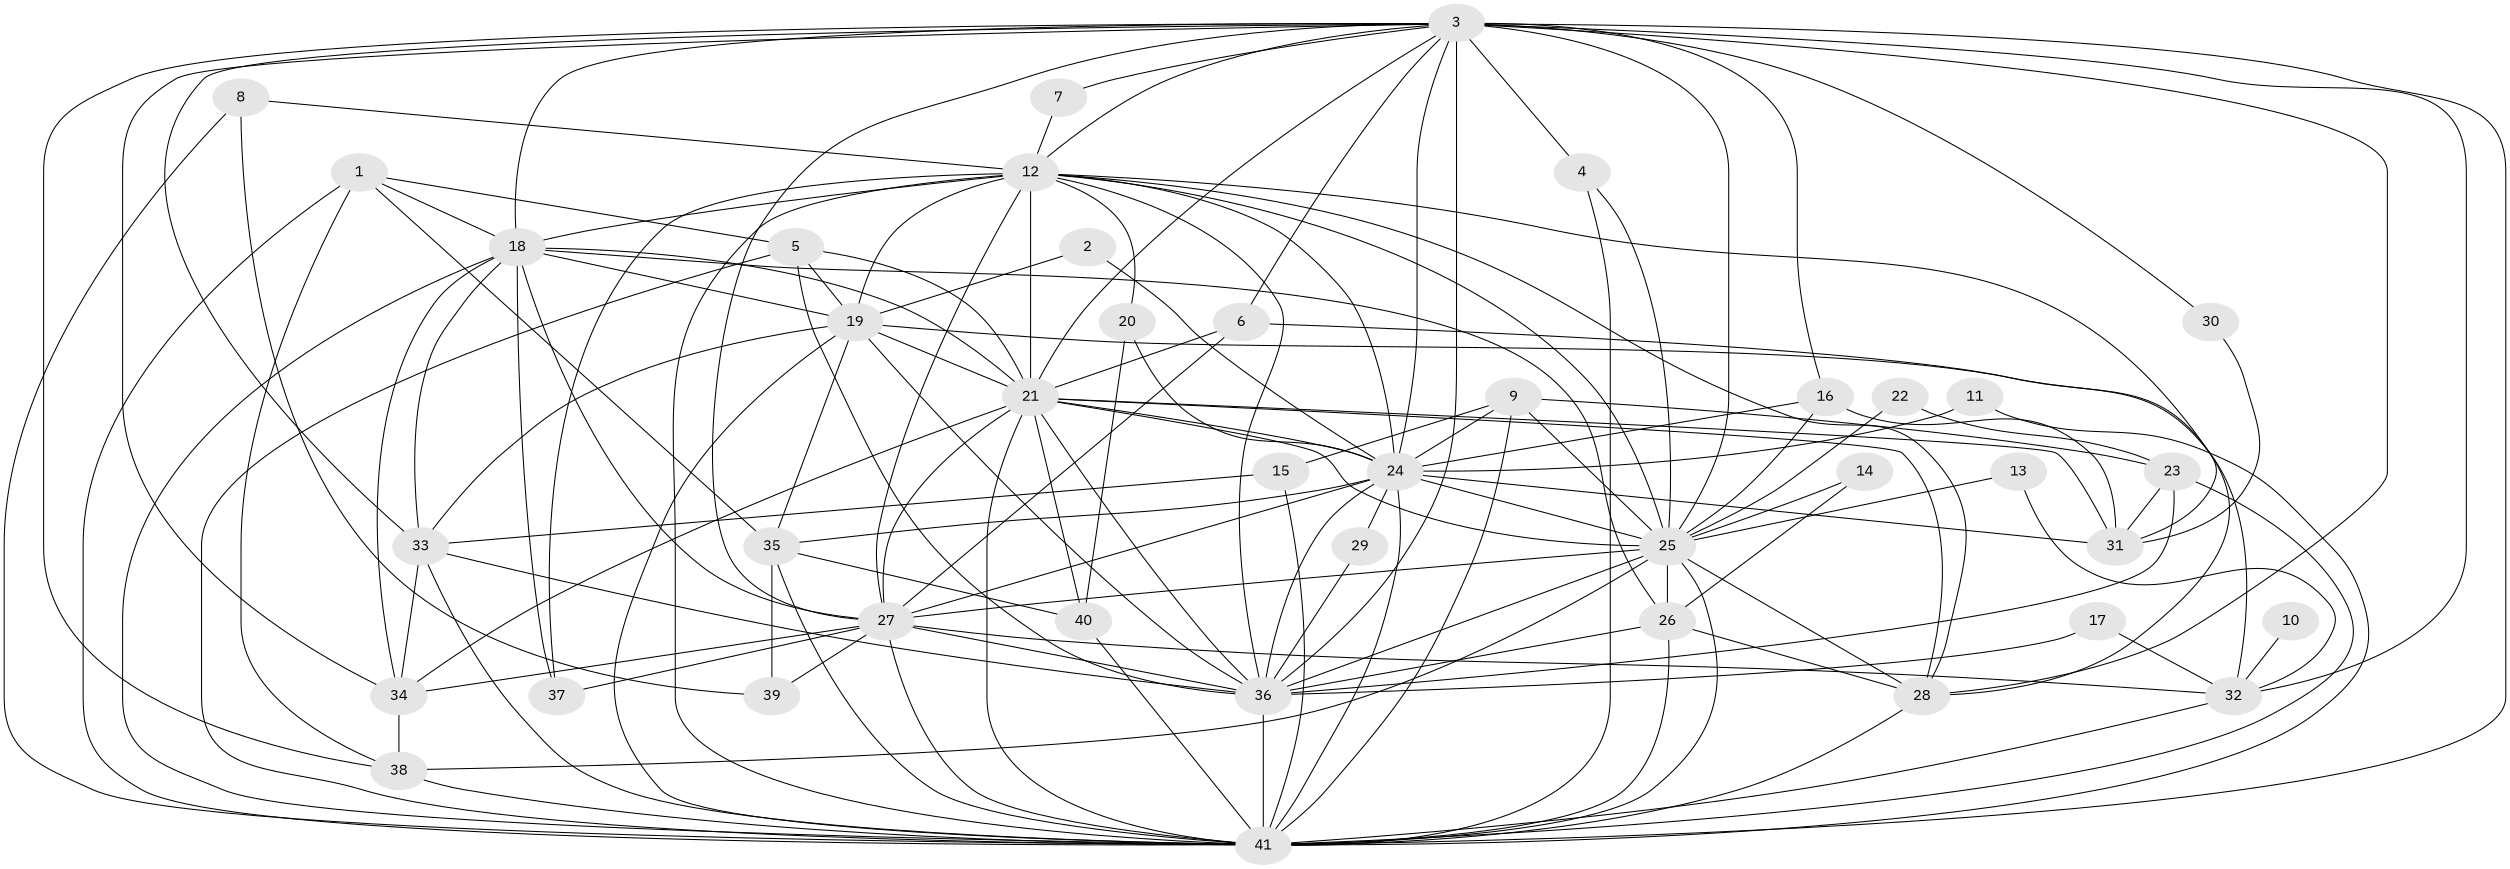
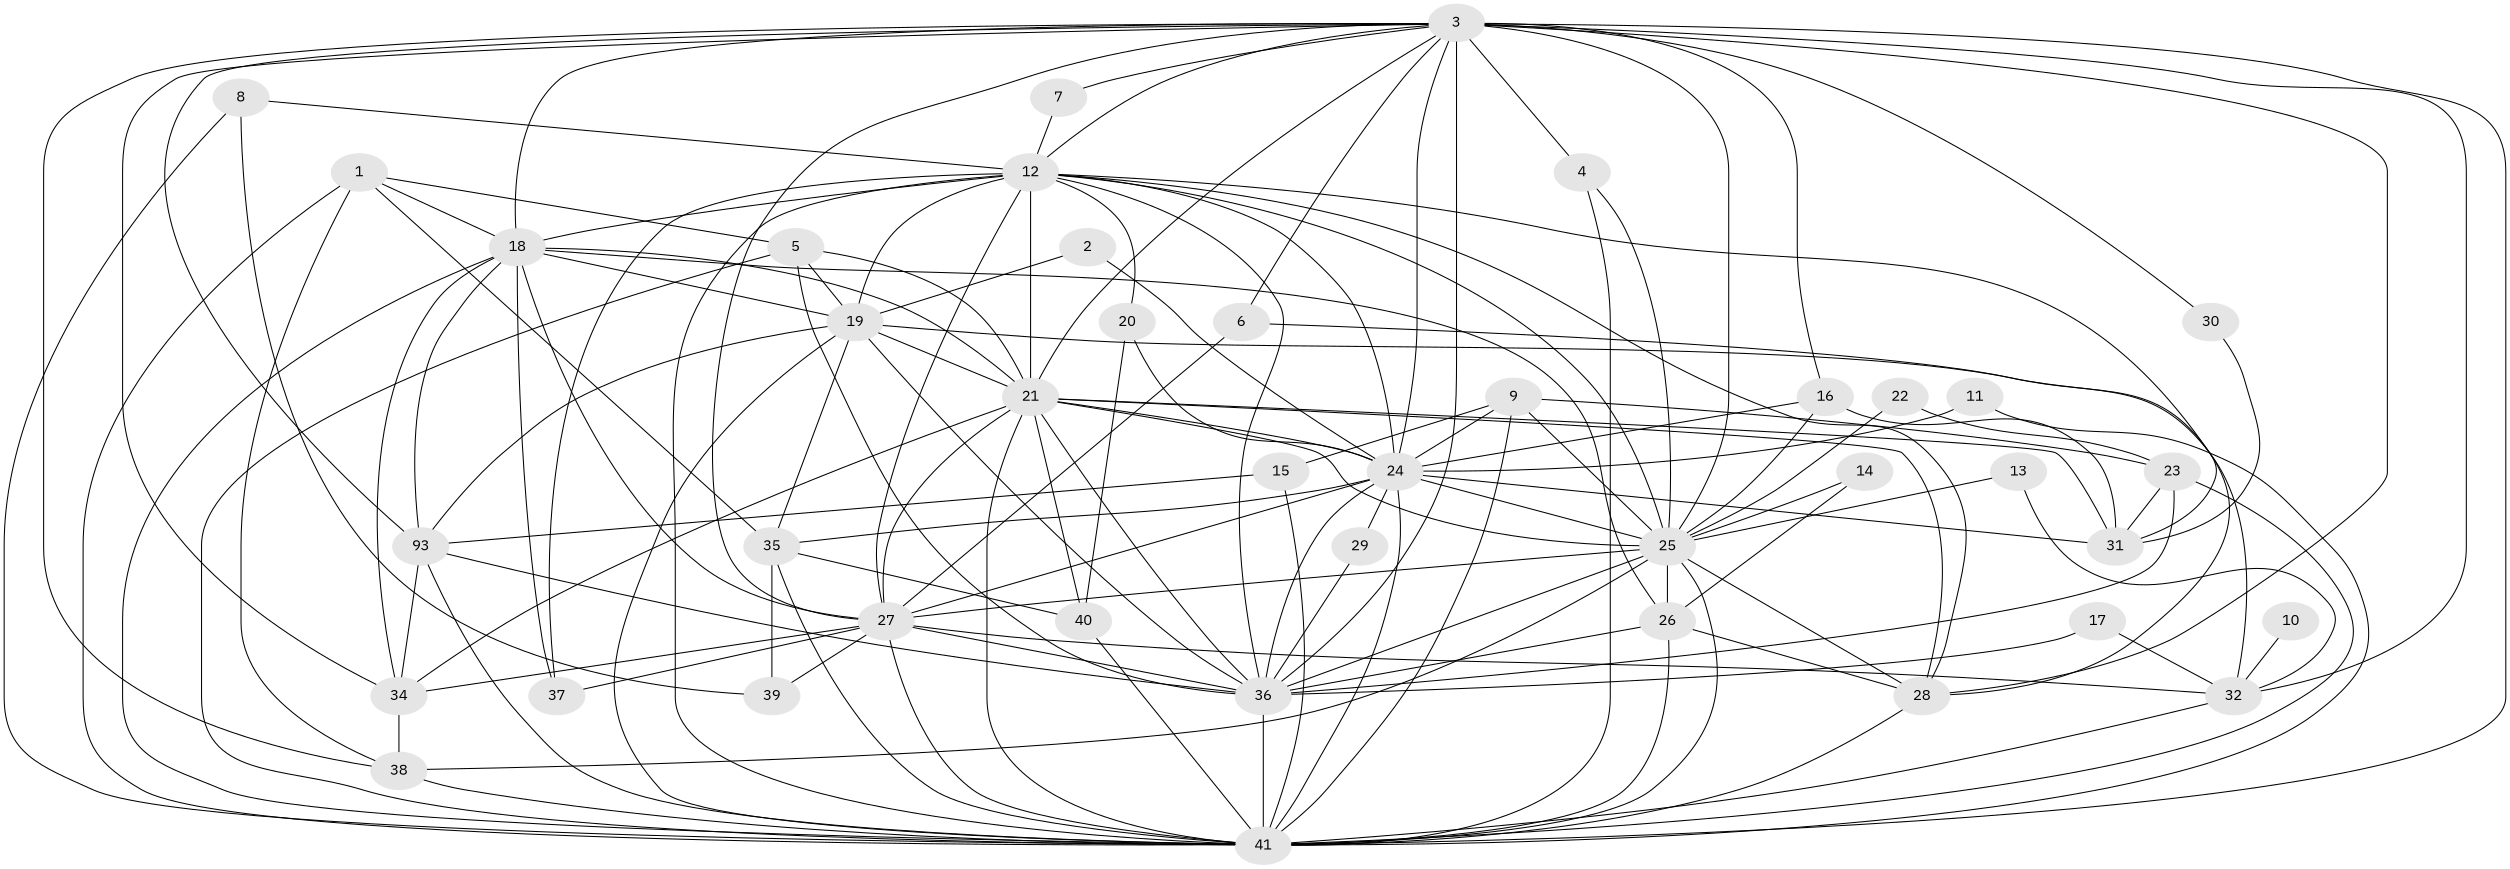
(1136, 359) -> none
(421, 546) -> (421, 546)
